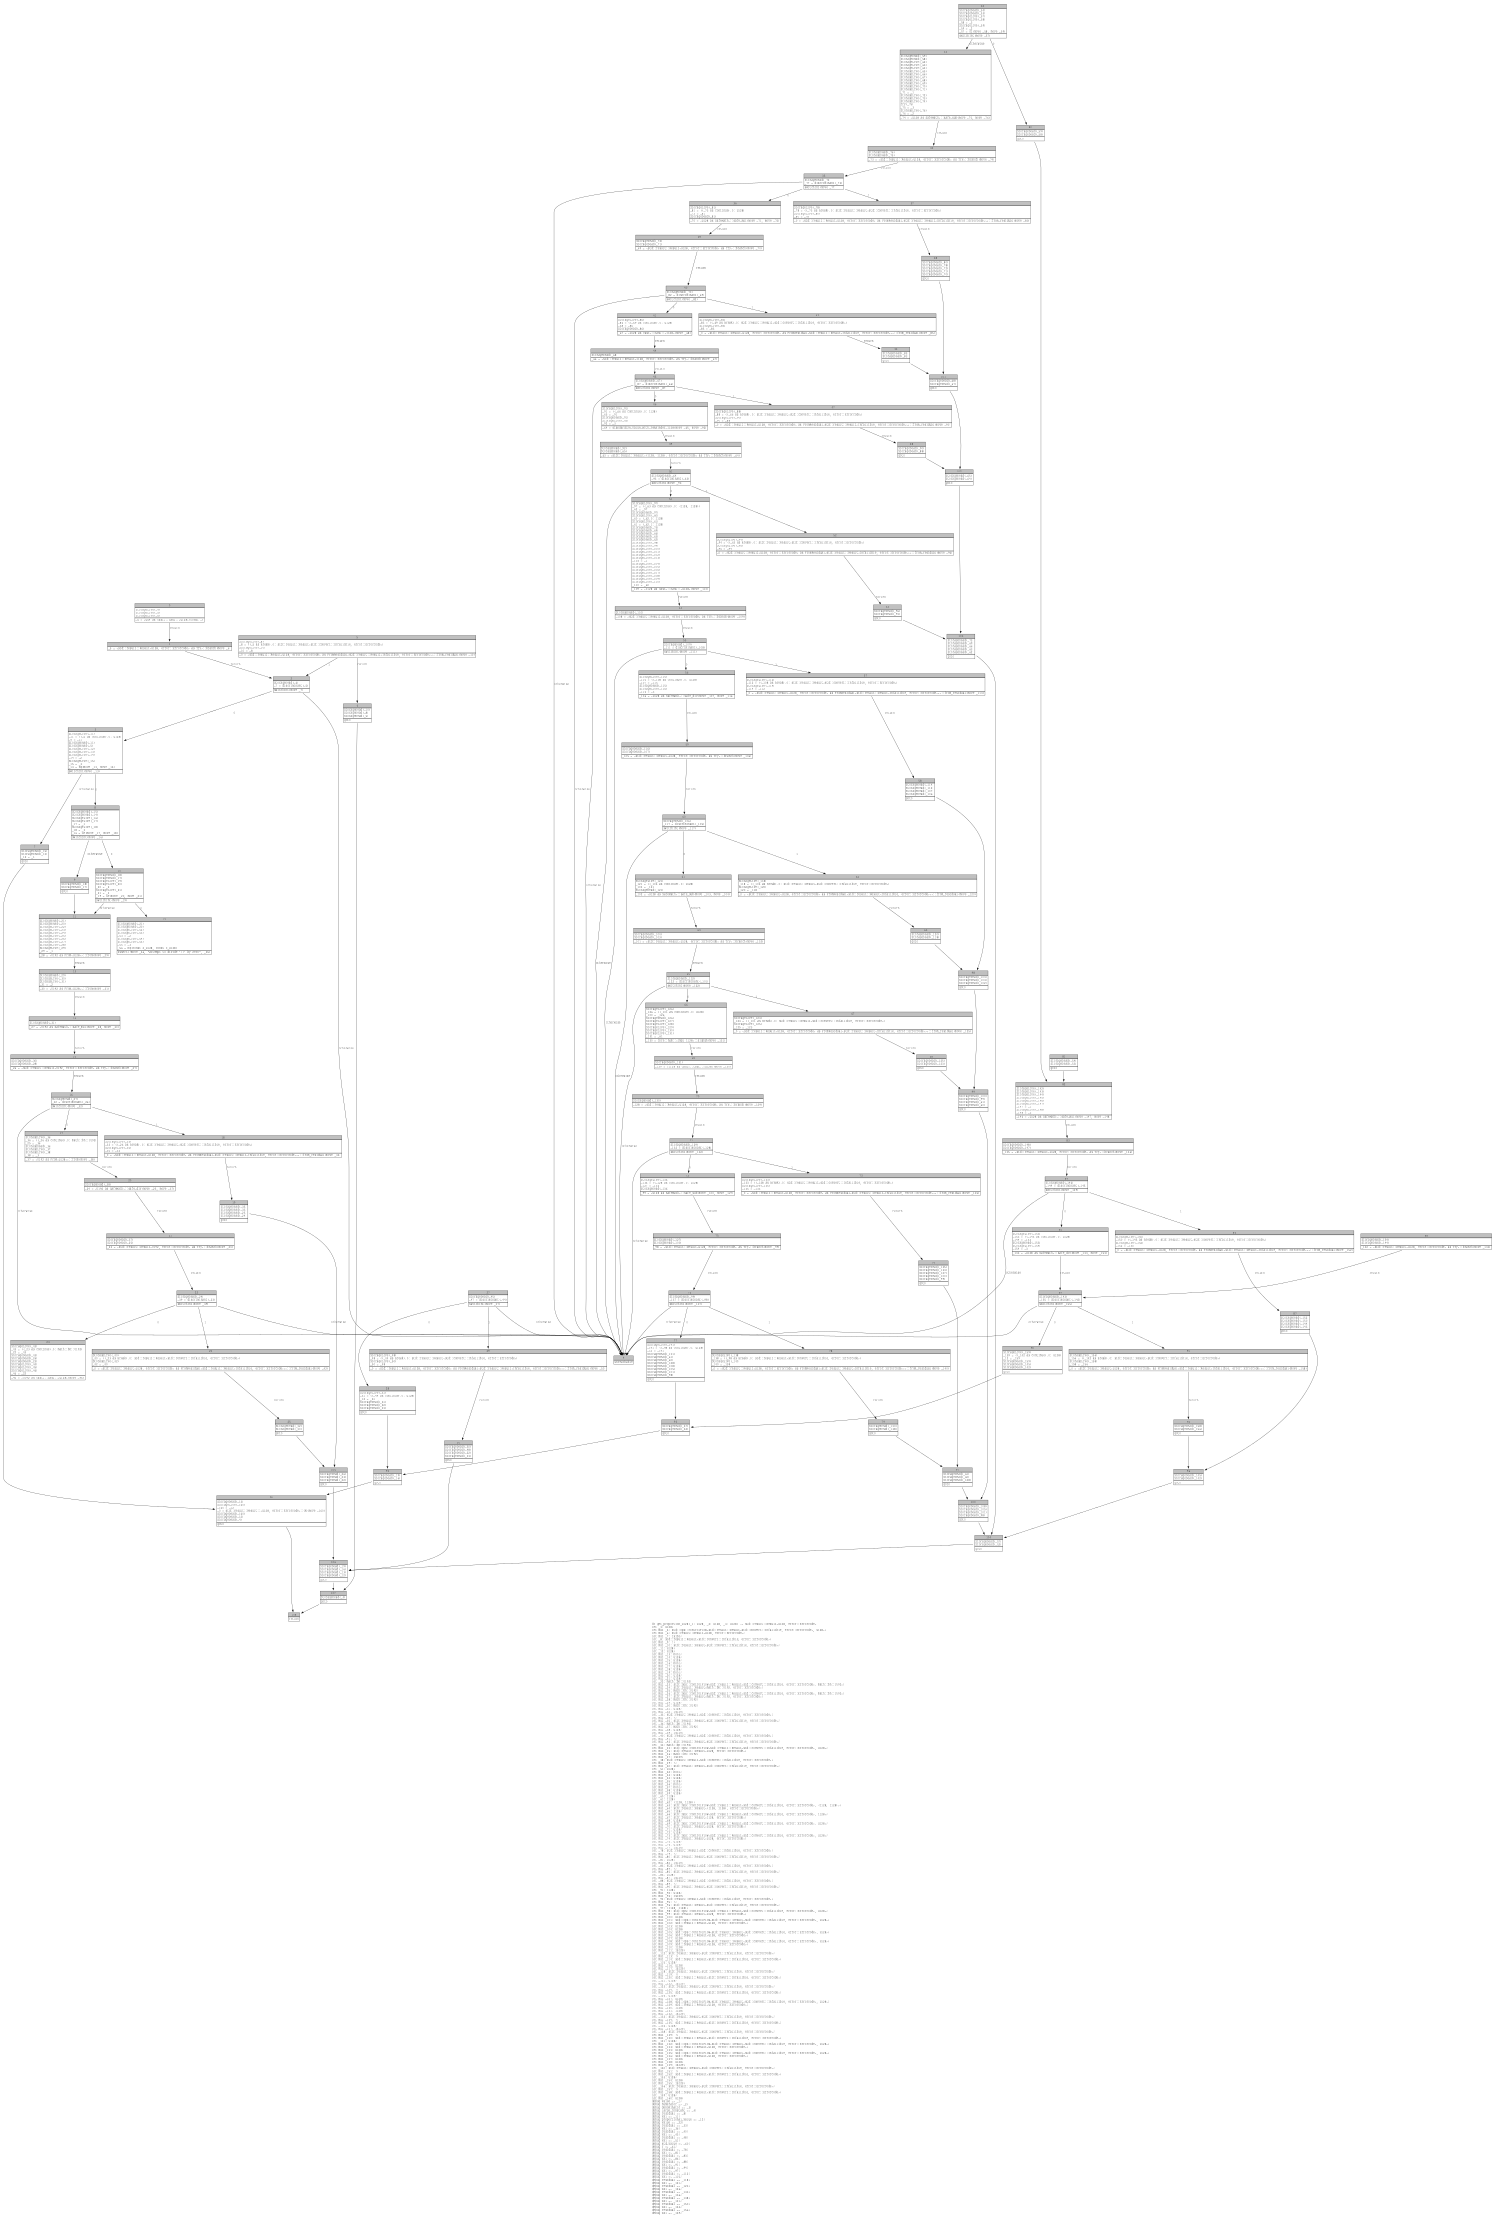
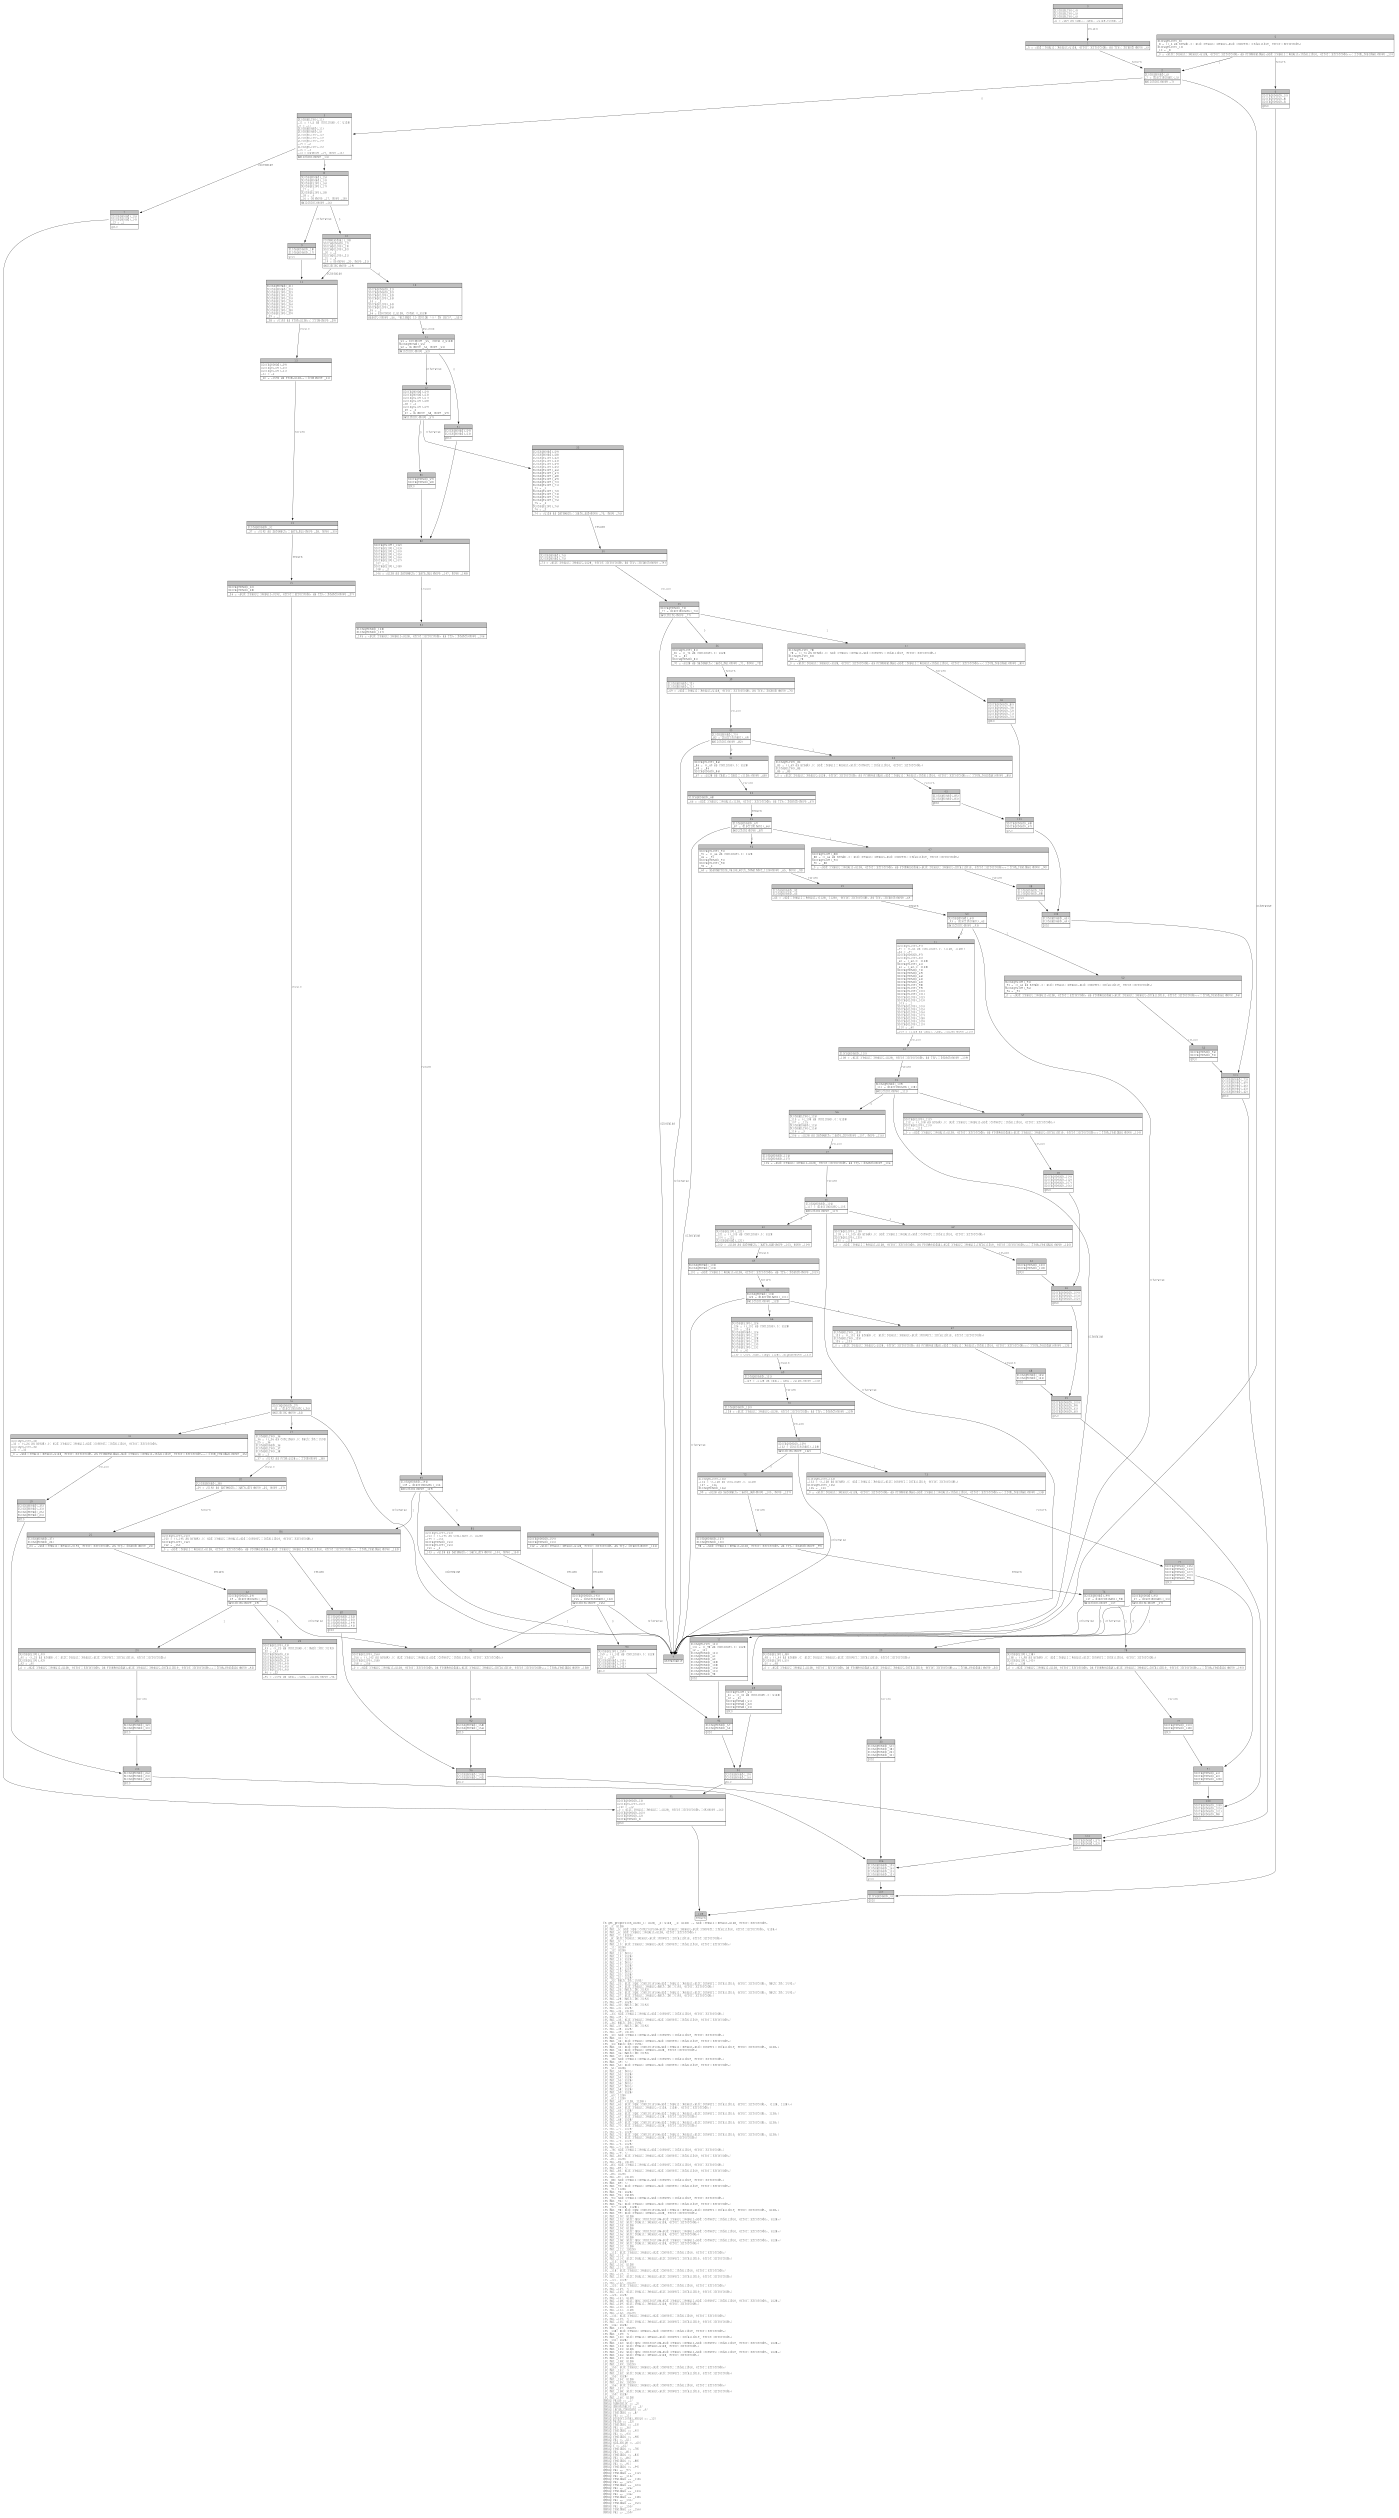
(907, 105) -> (546, 500)
none -> (426, 344)
(109, 875) -> (337, 240)
(318, 1332) -> (332, 1636)
